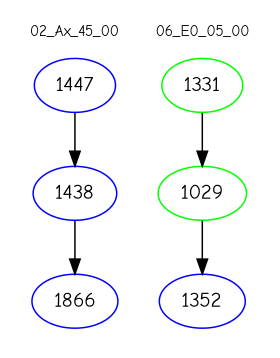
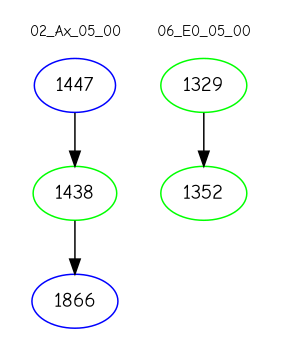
(75, 32) -> (76, 32)
(202, 85) -> none
(75, 193) -> (75, 193)
(202, 193) -> (204, 85)
(202, 301) -> (204, 193)
